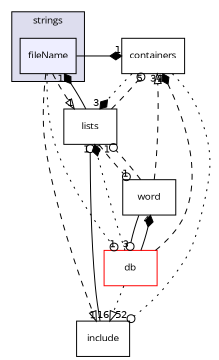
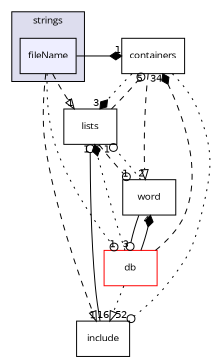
(79, 96) -> none
(158, 132) -> (145, 122)
(129, 165) -> (129, 165)
